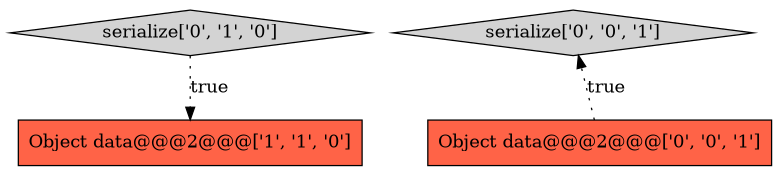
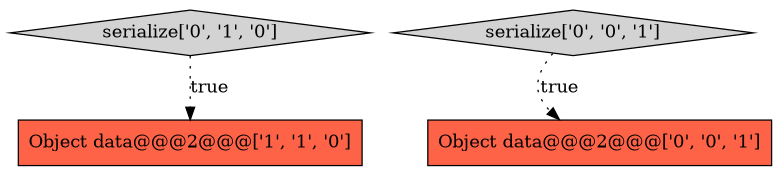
(588, 94) -> (538, 82)
